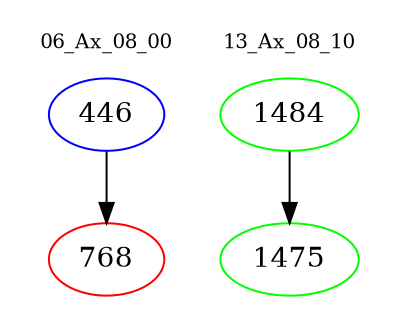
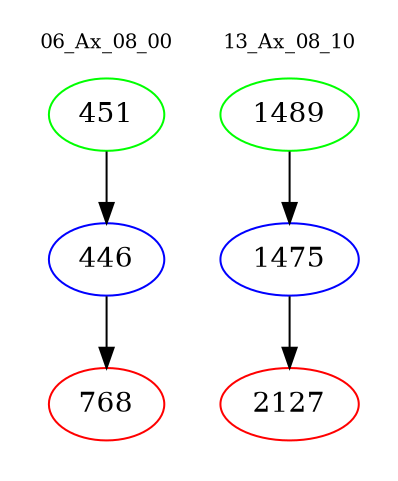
none -> (107, 115)
(290, 115) -> (290, 115)
(290, 259) -> (290, 259)
none -> (290, 404)
